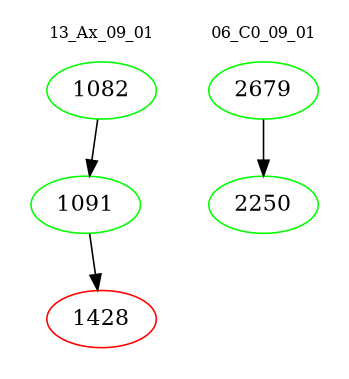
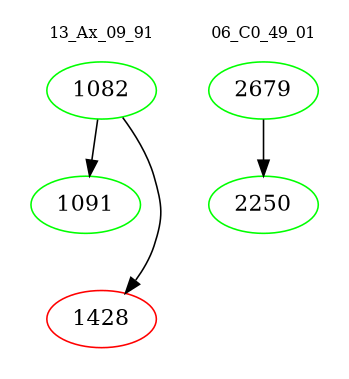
(102, 34) -> (102, 34)
(264, 34) -> (264, 34)
(93, 254) -> (159, 197)
